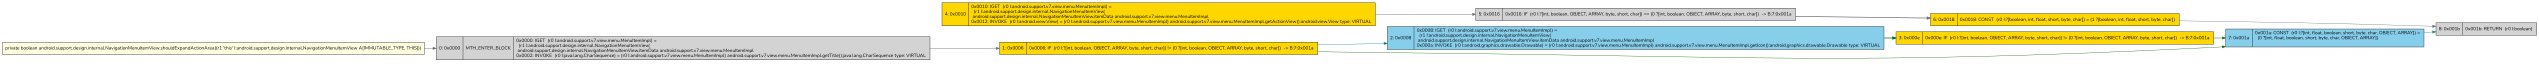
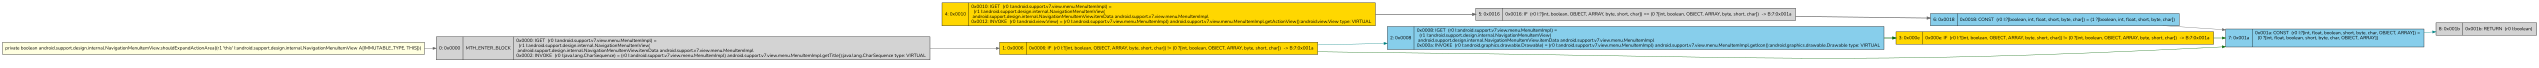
(1424, 14) -> (1424, 14)
(2055, 20) -> (2055, 20)
(2306, 23) -> (2192, 28)
